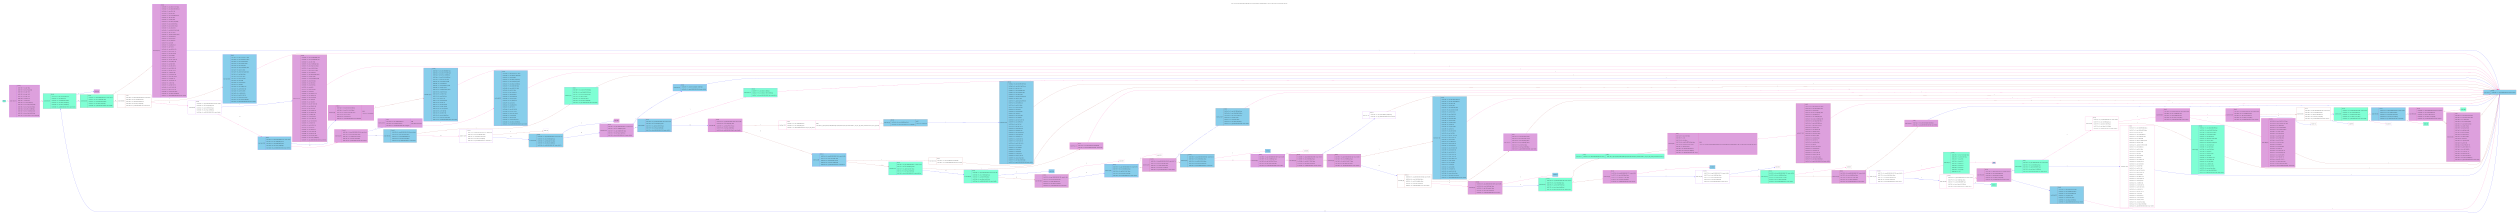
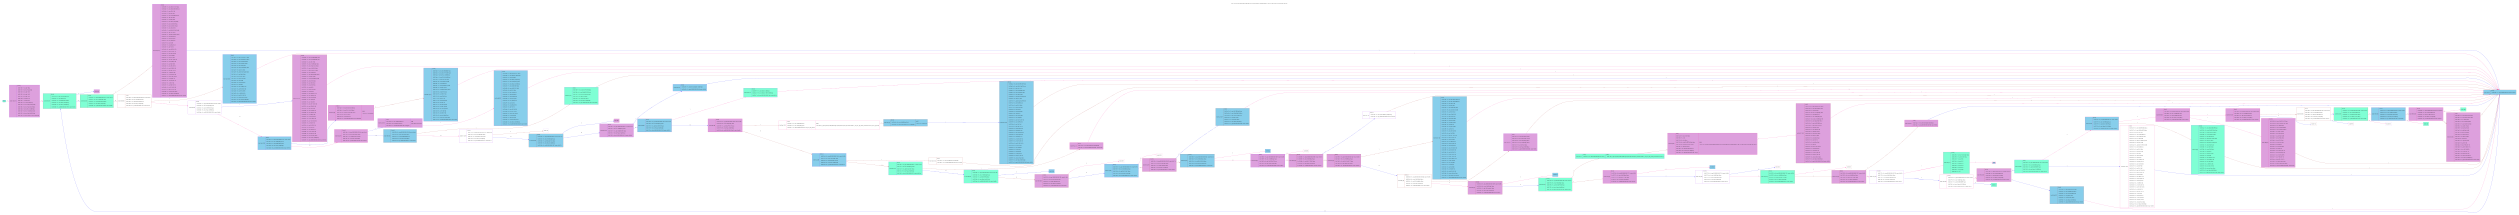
(2102, 124) -> (2102, 124)
